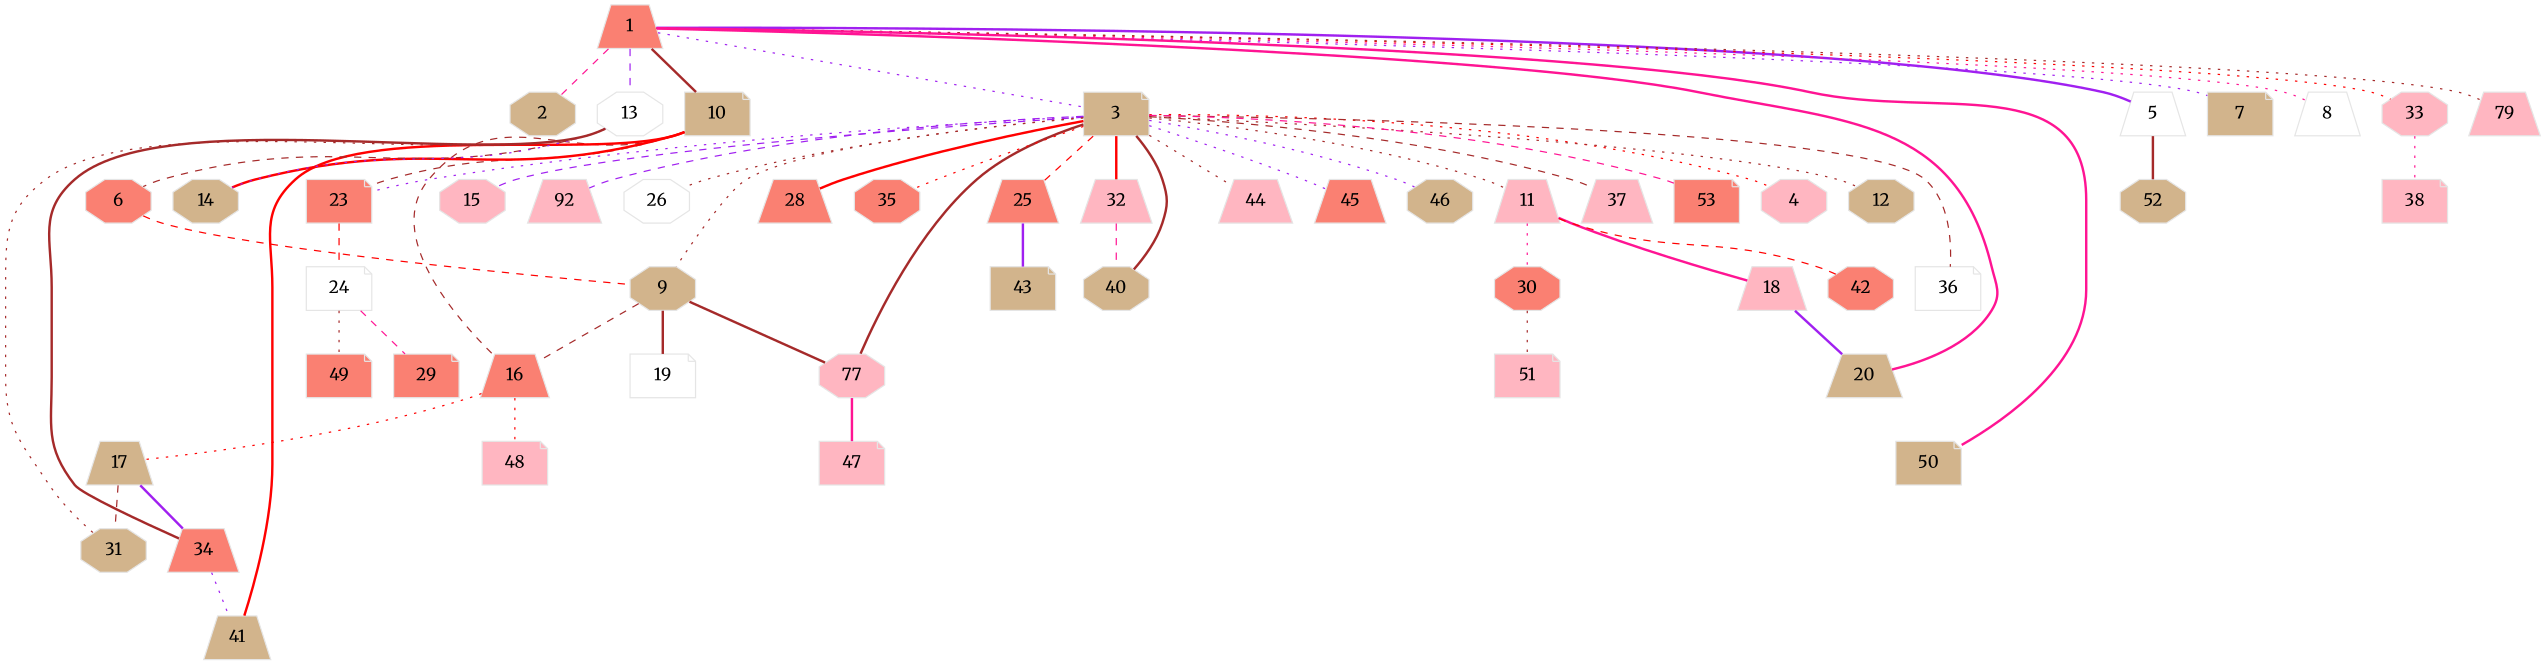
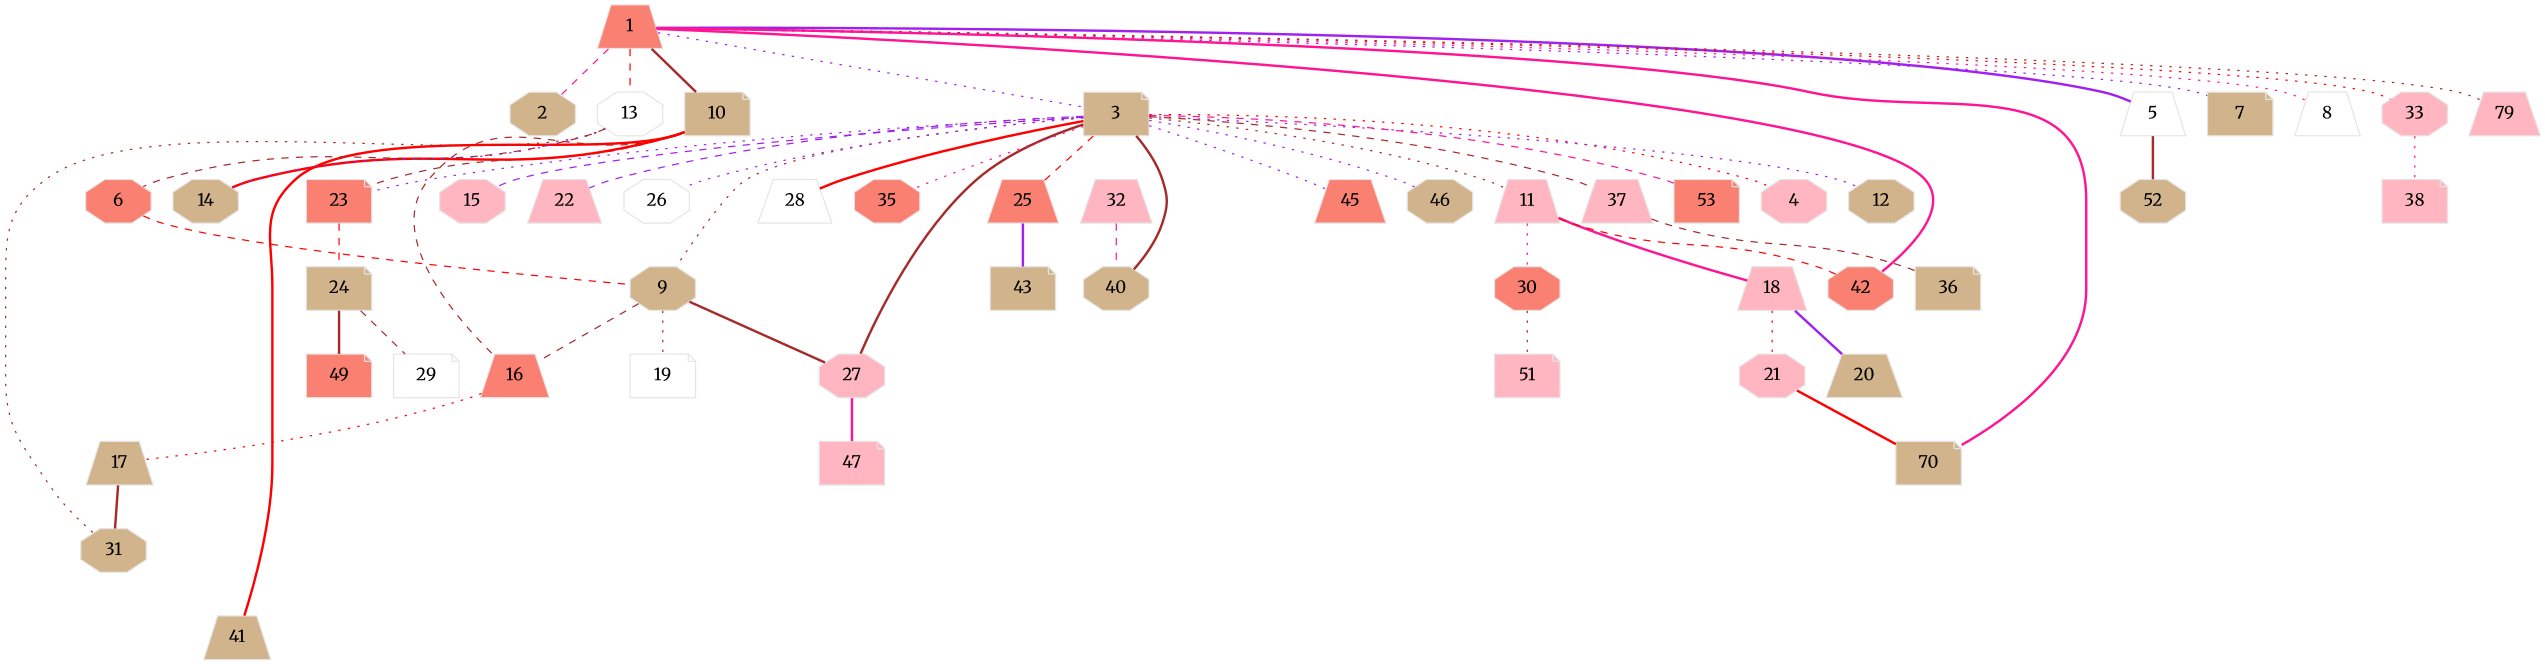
(1444, 63) -> (1353, 73)
(630, 70) -> (630, 70)
(1587, 130) -> (1783, 244)
(881, 142) -> (881, 142)
(1682, 154) -> (1682, 154)
(1116, 158) -> none
(990, 160) -> (990, 160)
(565, 201) -> (565, 201)
(795, 201) -> (795, 201)
(1256, 201) -> none
(339, 289) -> (339, 289)
(1948, 289) -> (1948, 289)
(339, 332) -> (339, 332)
(383, 332) -> (383, 332)
(663, 332) -> (663, 332)
(426, 376) -> (426, 376)
(852, 376) -> (852, 376)
none -> (1772, 376)
(515, 463) -> none
(1929, 463) -> (1929, 463)
(117, 500) -> (117, 507)
(203, 550) -> none
